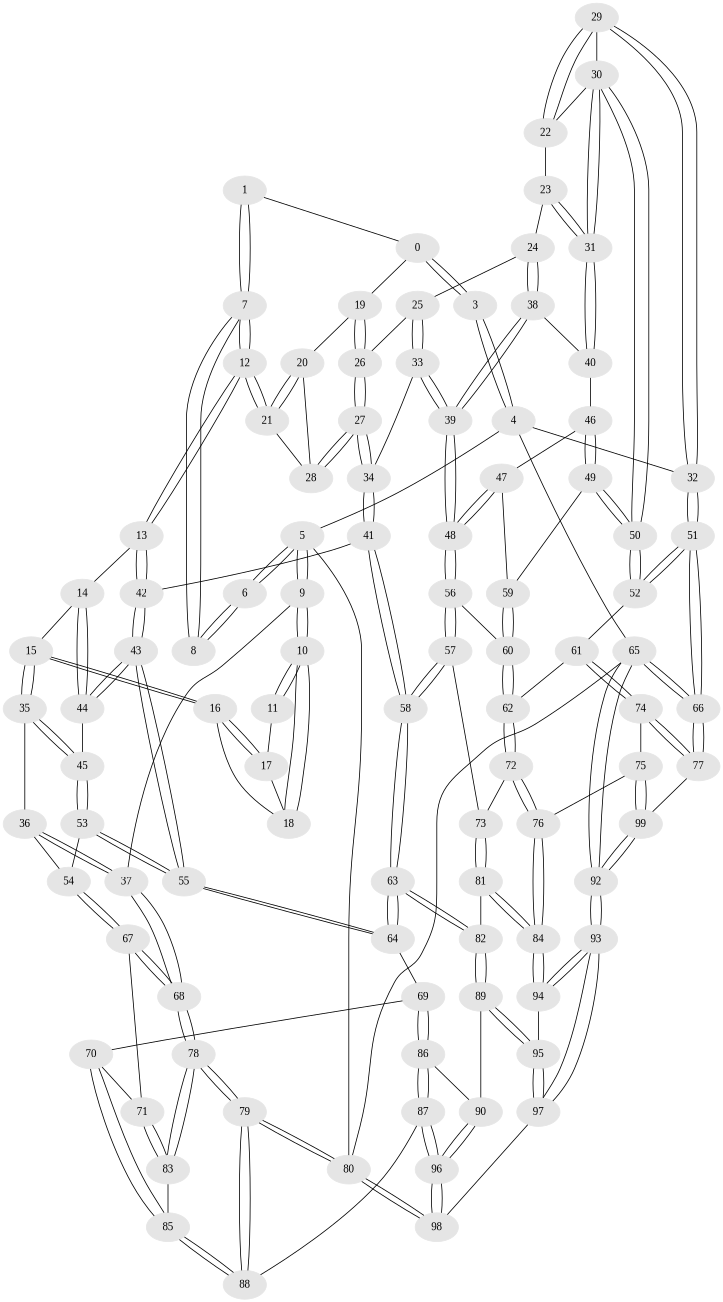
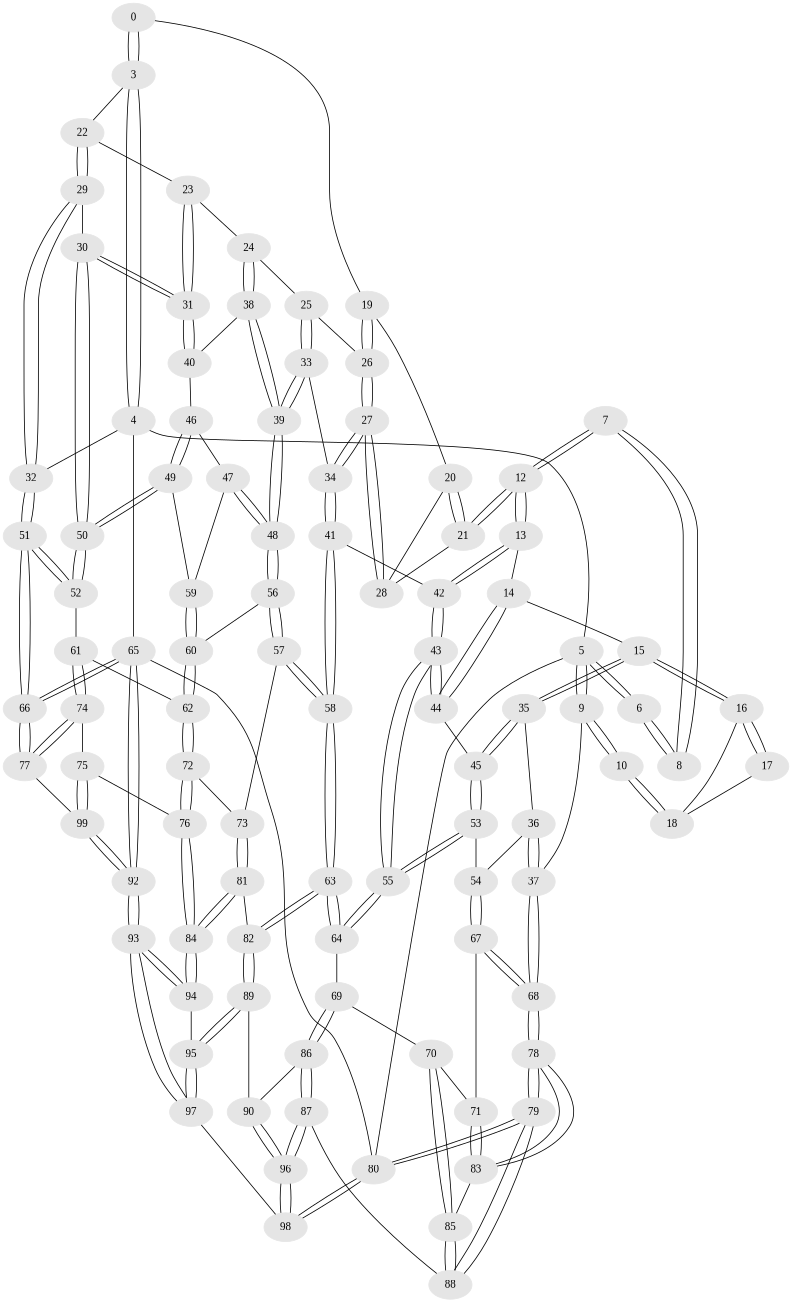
(571, 104) -> (108, 104)
(245, 190) -> none
(273, 709) -> none
